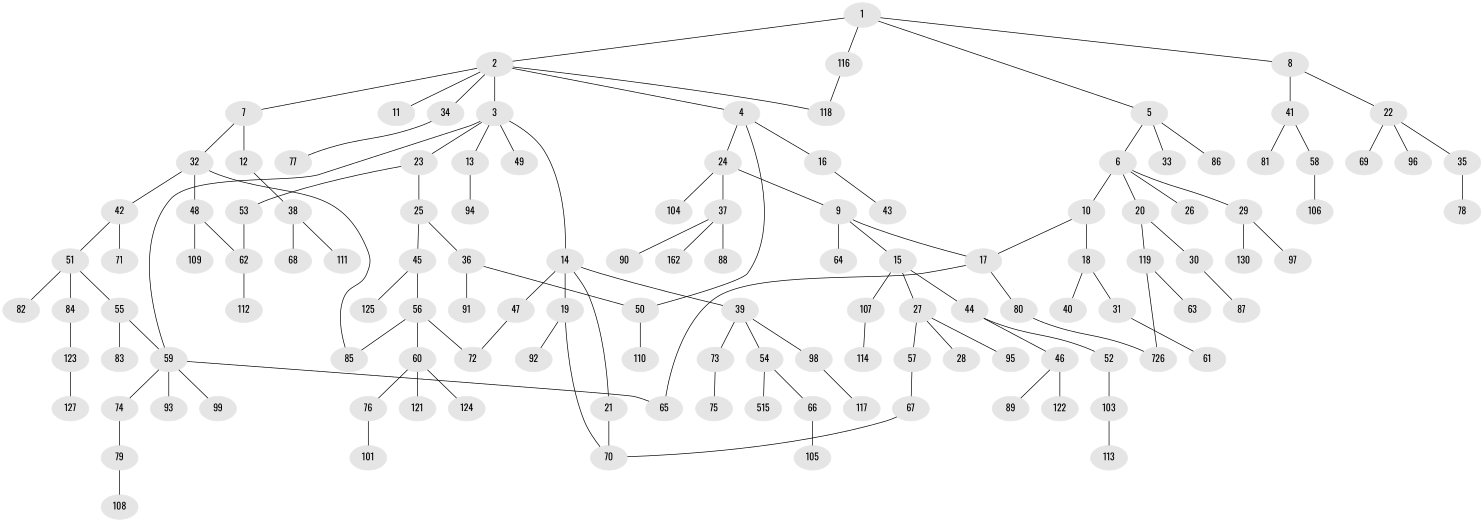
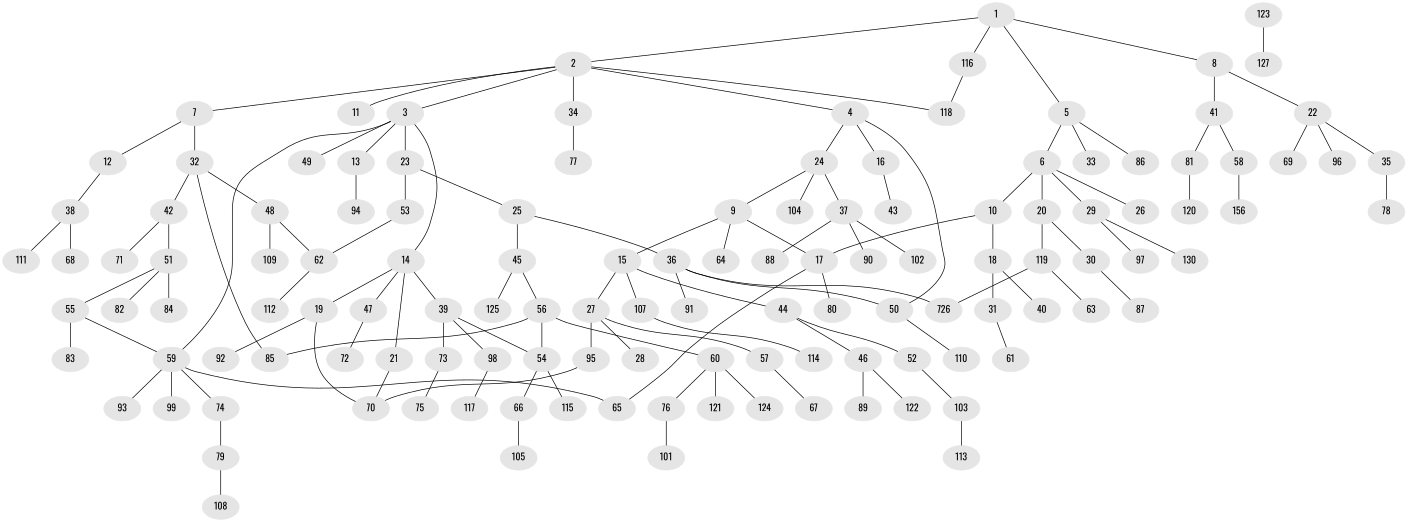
none -> (1190, 212)
(1315, 212) -> (1239, 212)
(674, 261) -> (918, 261)
(70, 335) -> none
(445, 335) -> (542, 335)
(1089, 335) -> (808, 286)
(763, 409) -> (568, 409)
(764, 445) -> (466, 385)
